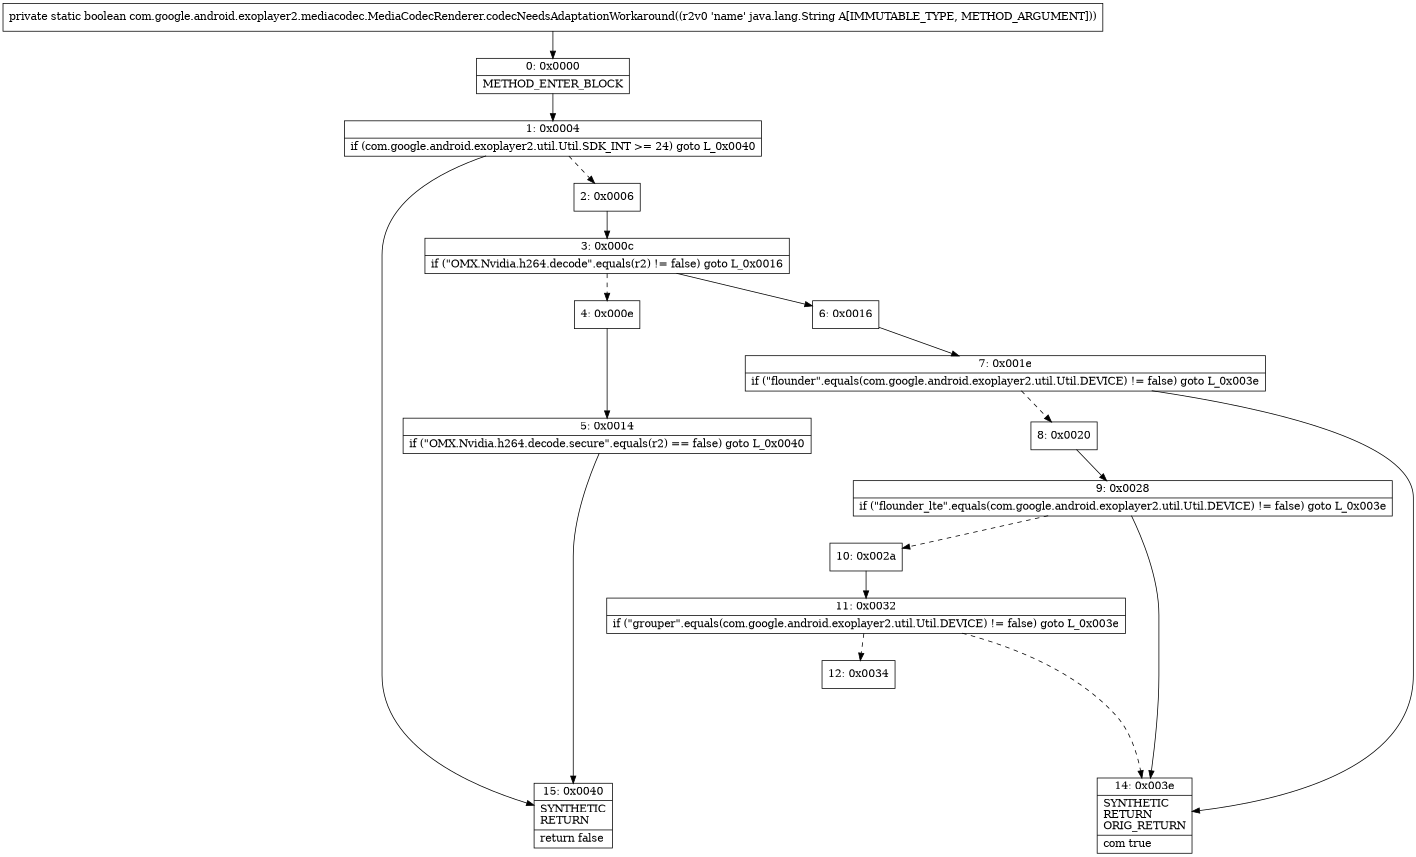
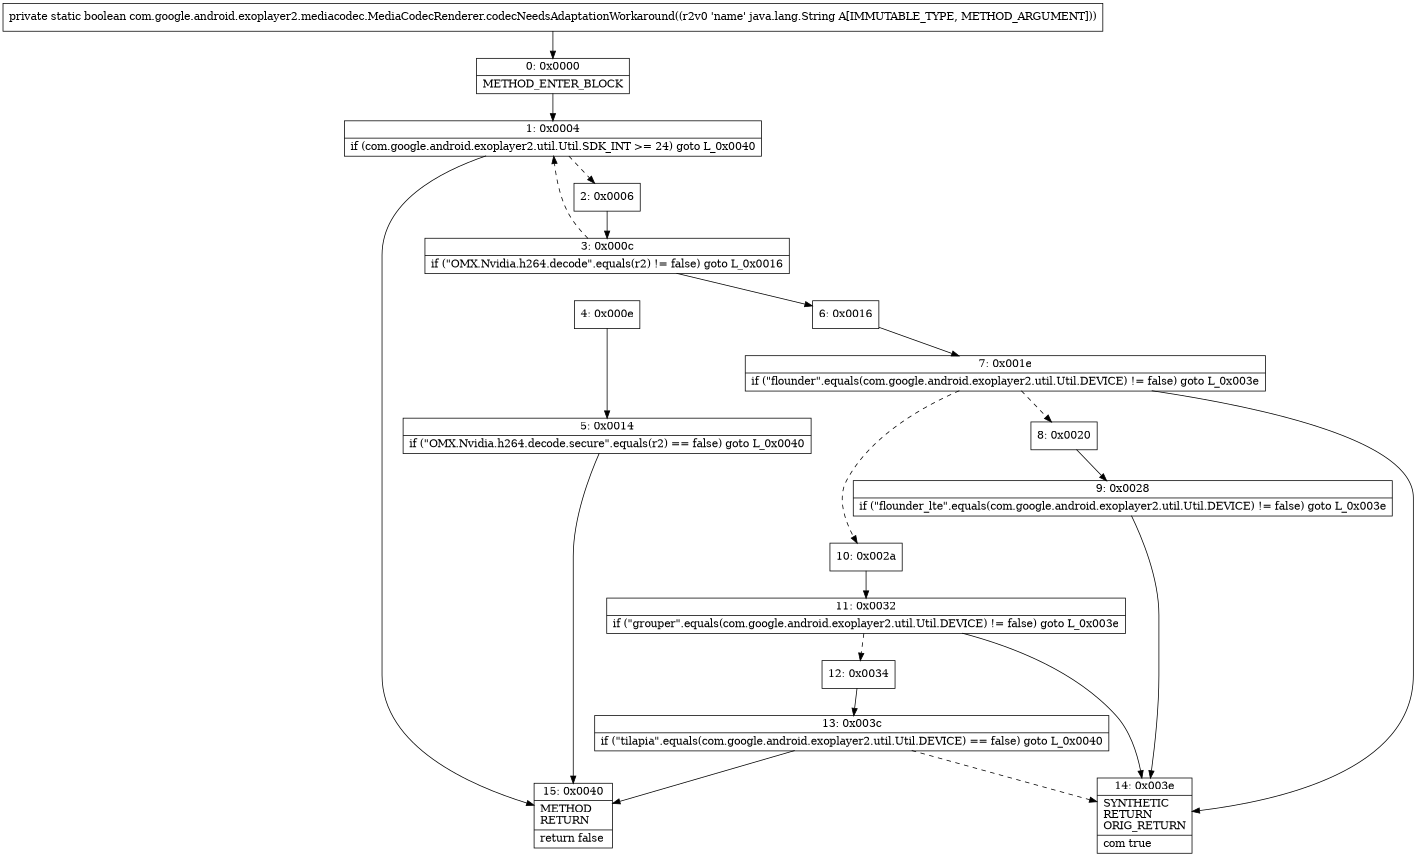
(607, 283) -> (564, 204)
(979, 531) -> (873, 446)
(1071, 679) -> (1071, 679)
none -> (852, 733)
(573, 809) -> (566, 809)
